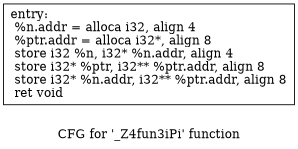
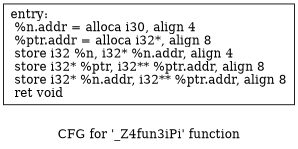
(103, 28) -> (103, 28)
